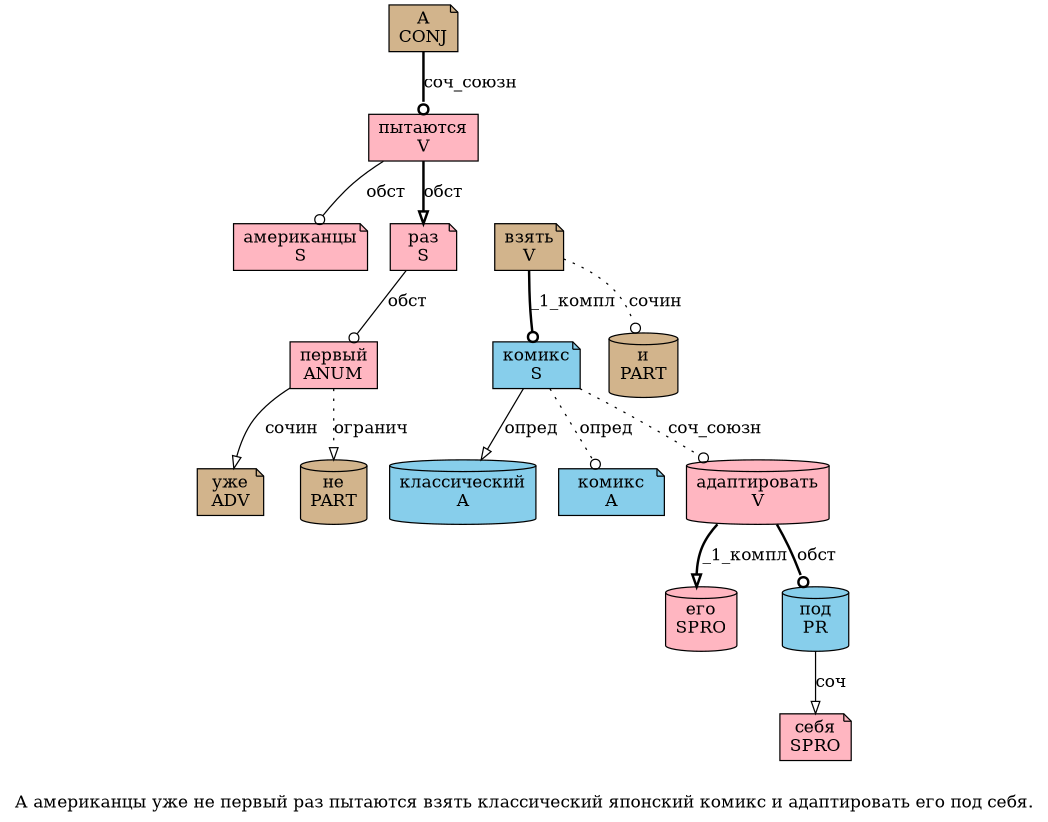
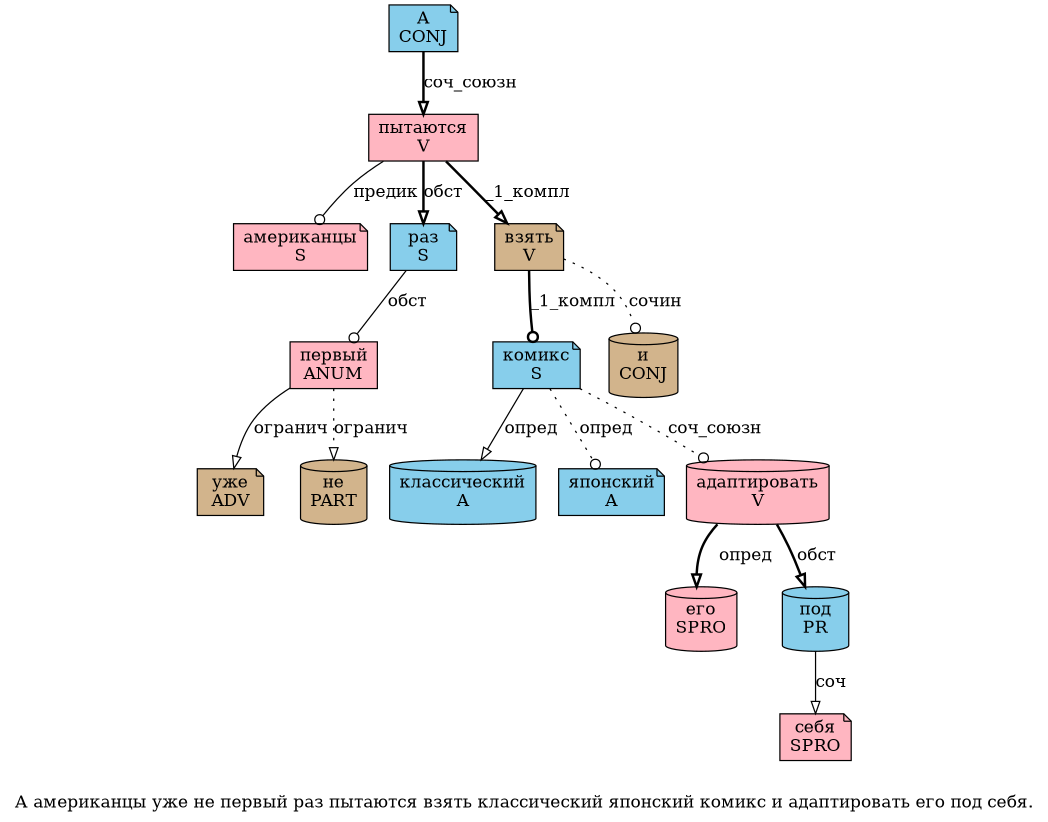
(423, 28) -> (423, 28)
(423, 77) -> (423, 77)
none -> (472, 188)
(386, 192) -> (386, 192)
(423, 247) -> (423, 247)
(643, 365) -> (643, 365)
(291, 429) -> (291, 429)
(612, 492) -> (612, 492)
(790, 549) -> (790, 549)
(745, 556) -> (745, 556)
